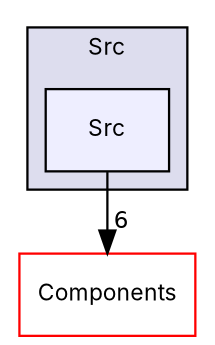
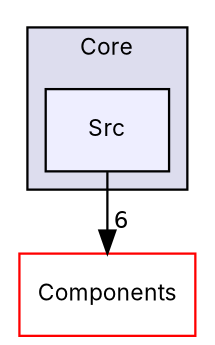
(107, 49) -> (107, 49)
